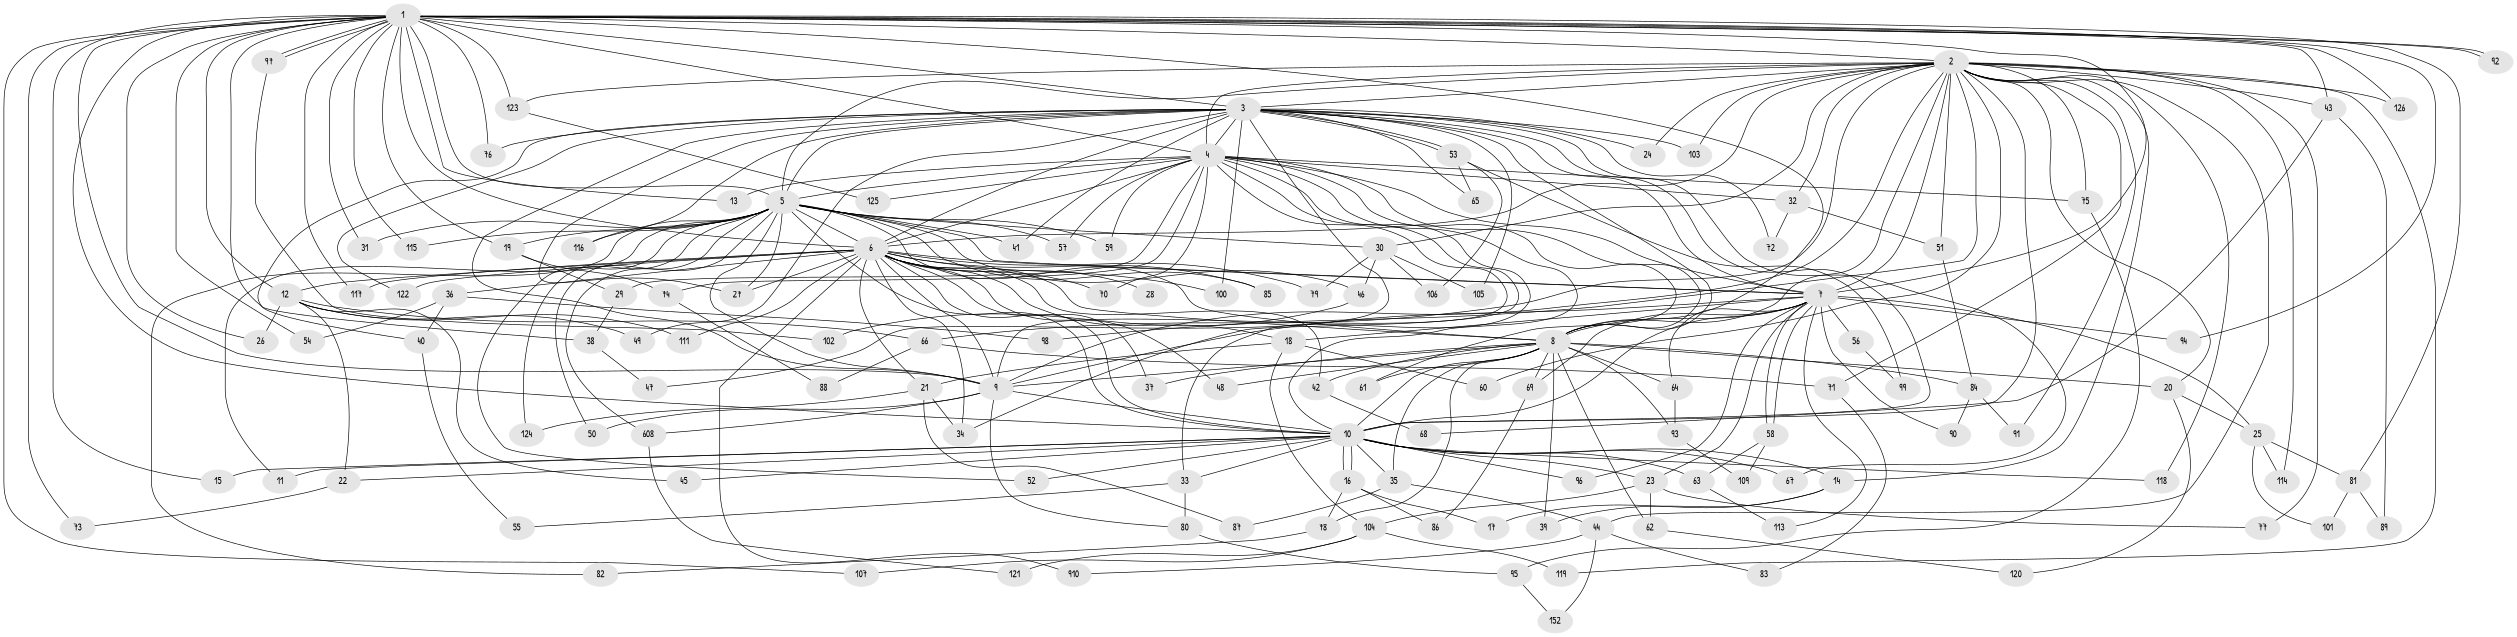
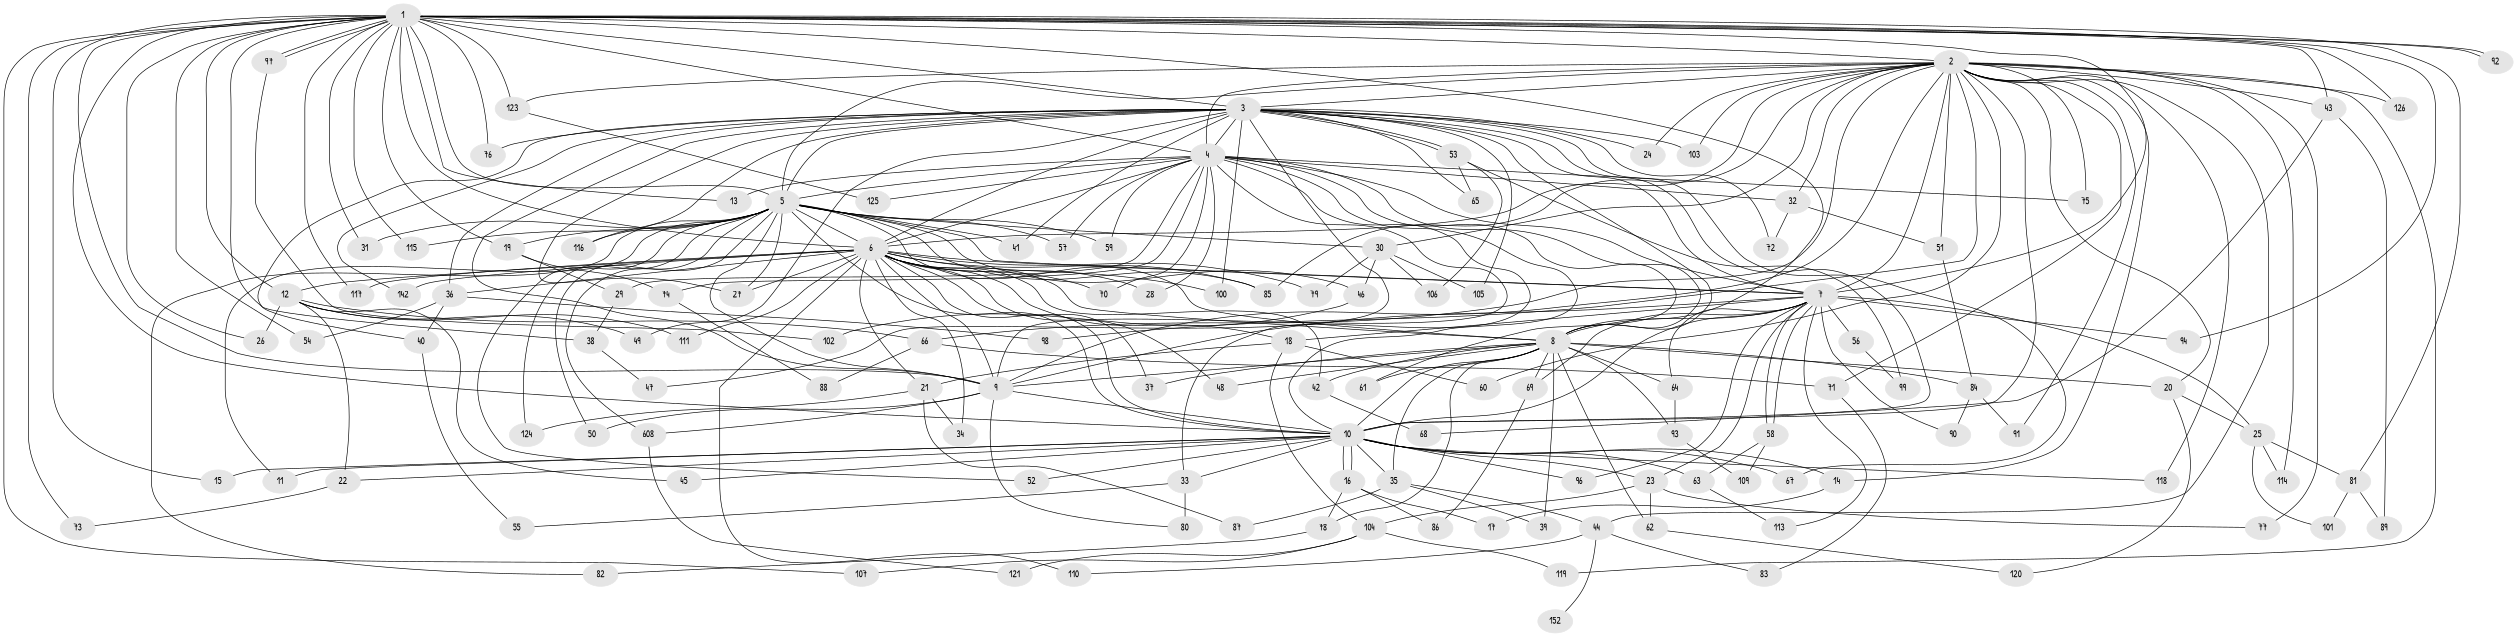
none -> (724, 129)
(1851, 269) -> (1547, 206)
(403, 295) -> (403, 295)
(1518, 299) -> (1209, 245)
(1691, 506) -> (1470, 503)
(1074, 575) -> (1074, 575)
(1514, 575) -> none
